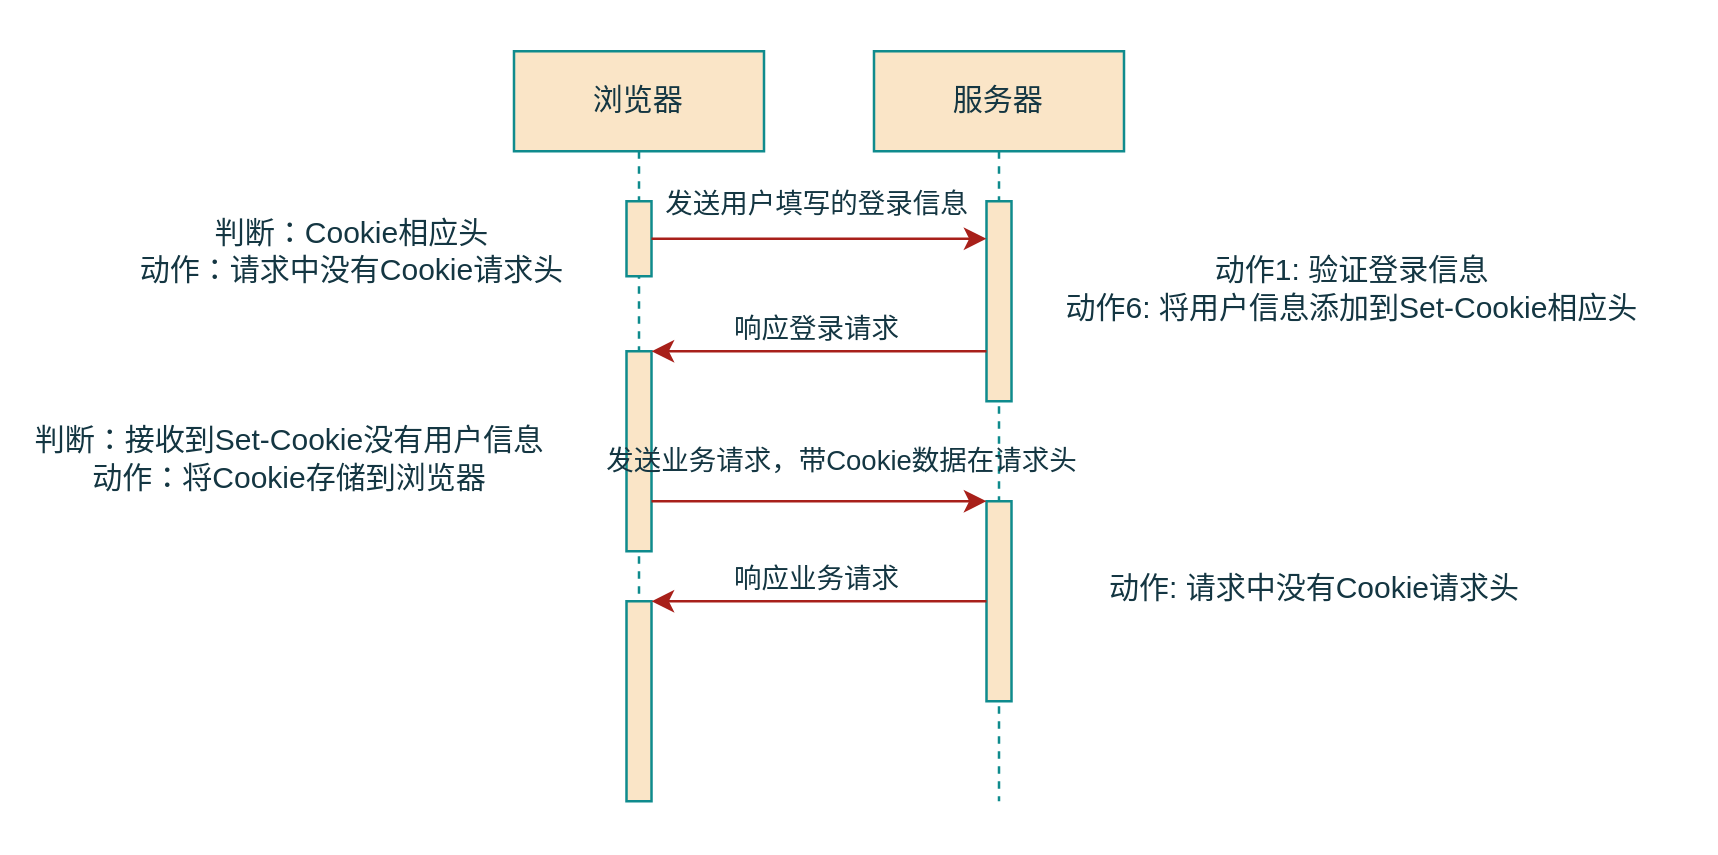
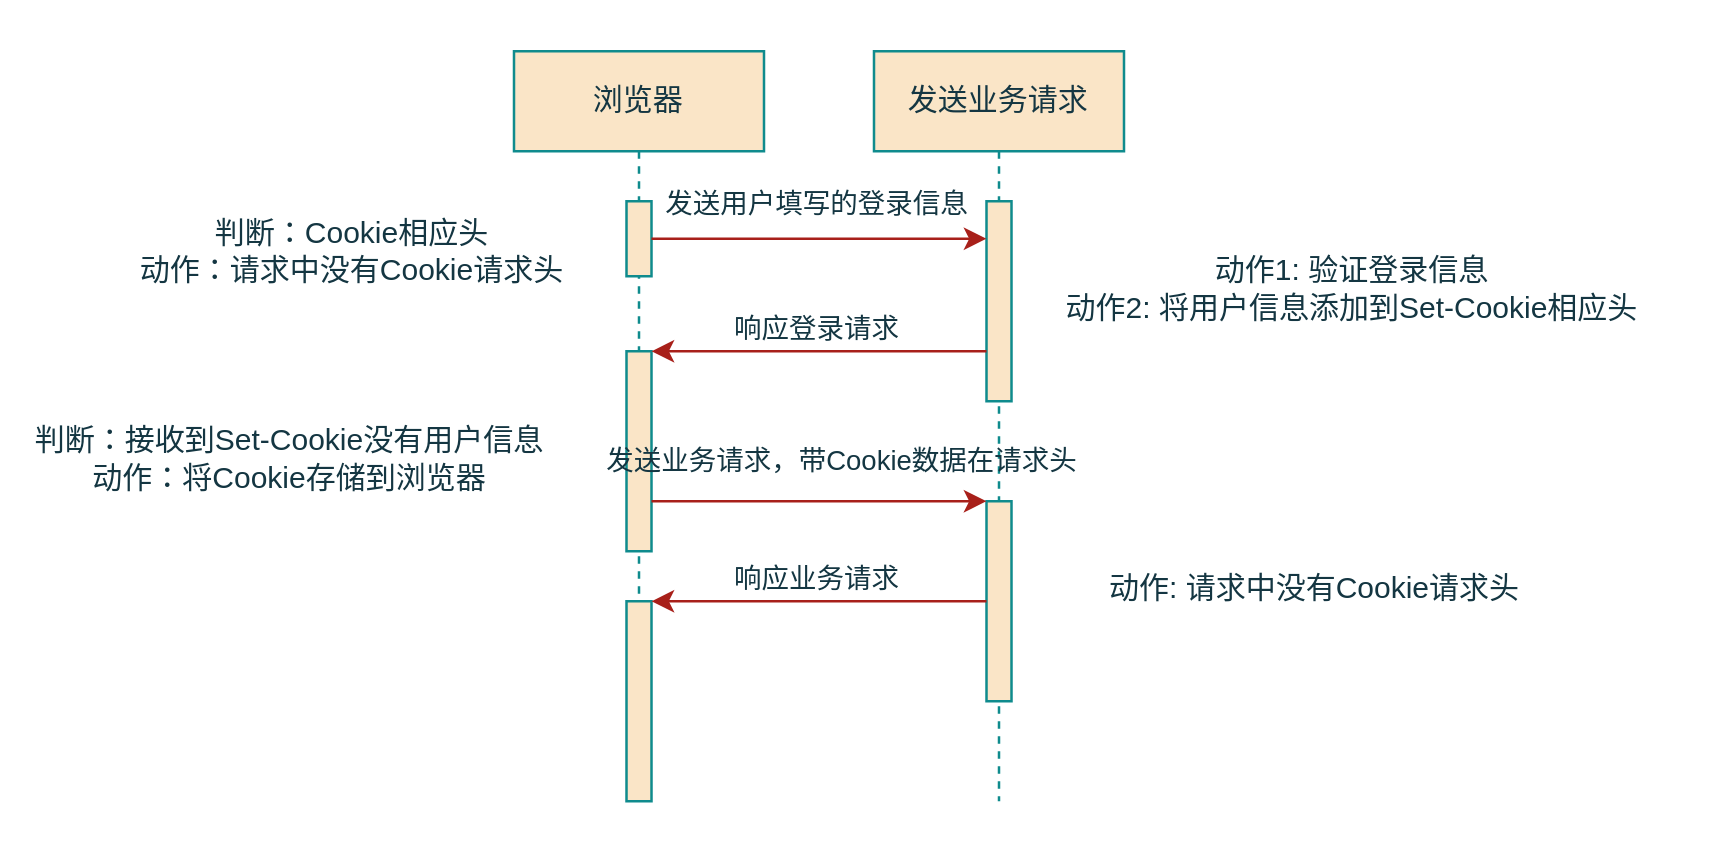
(999, 101) -> (999, 101)
(1353, 289) -> (1353, 289)
